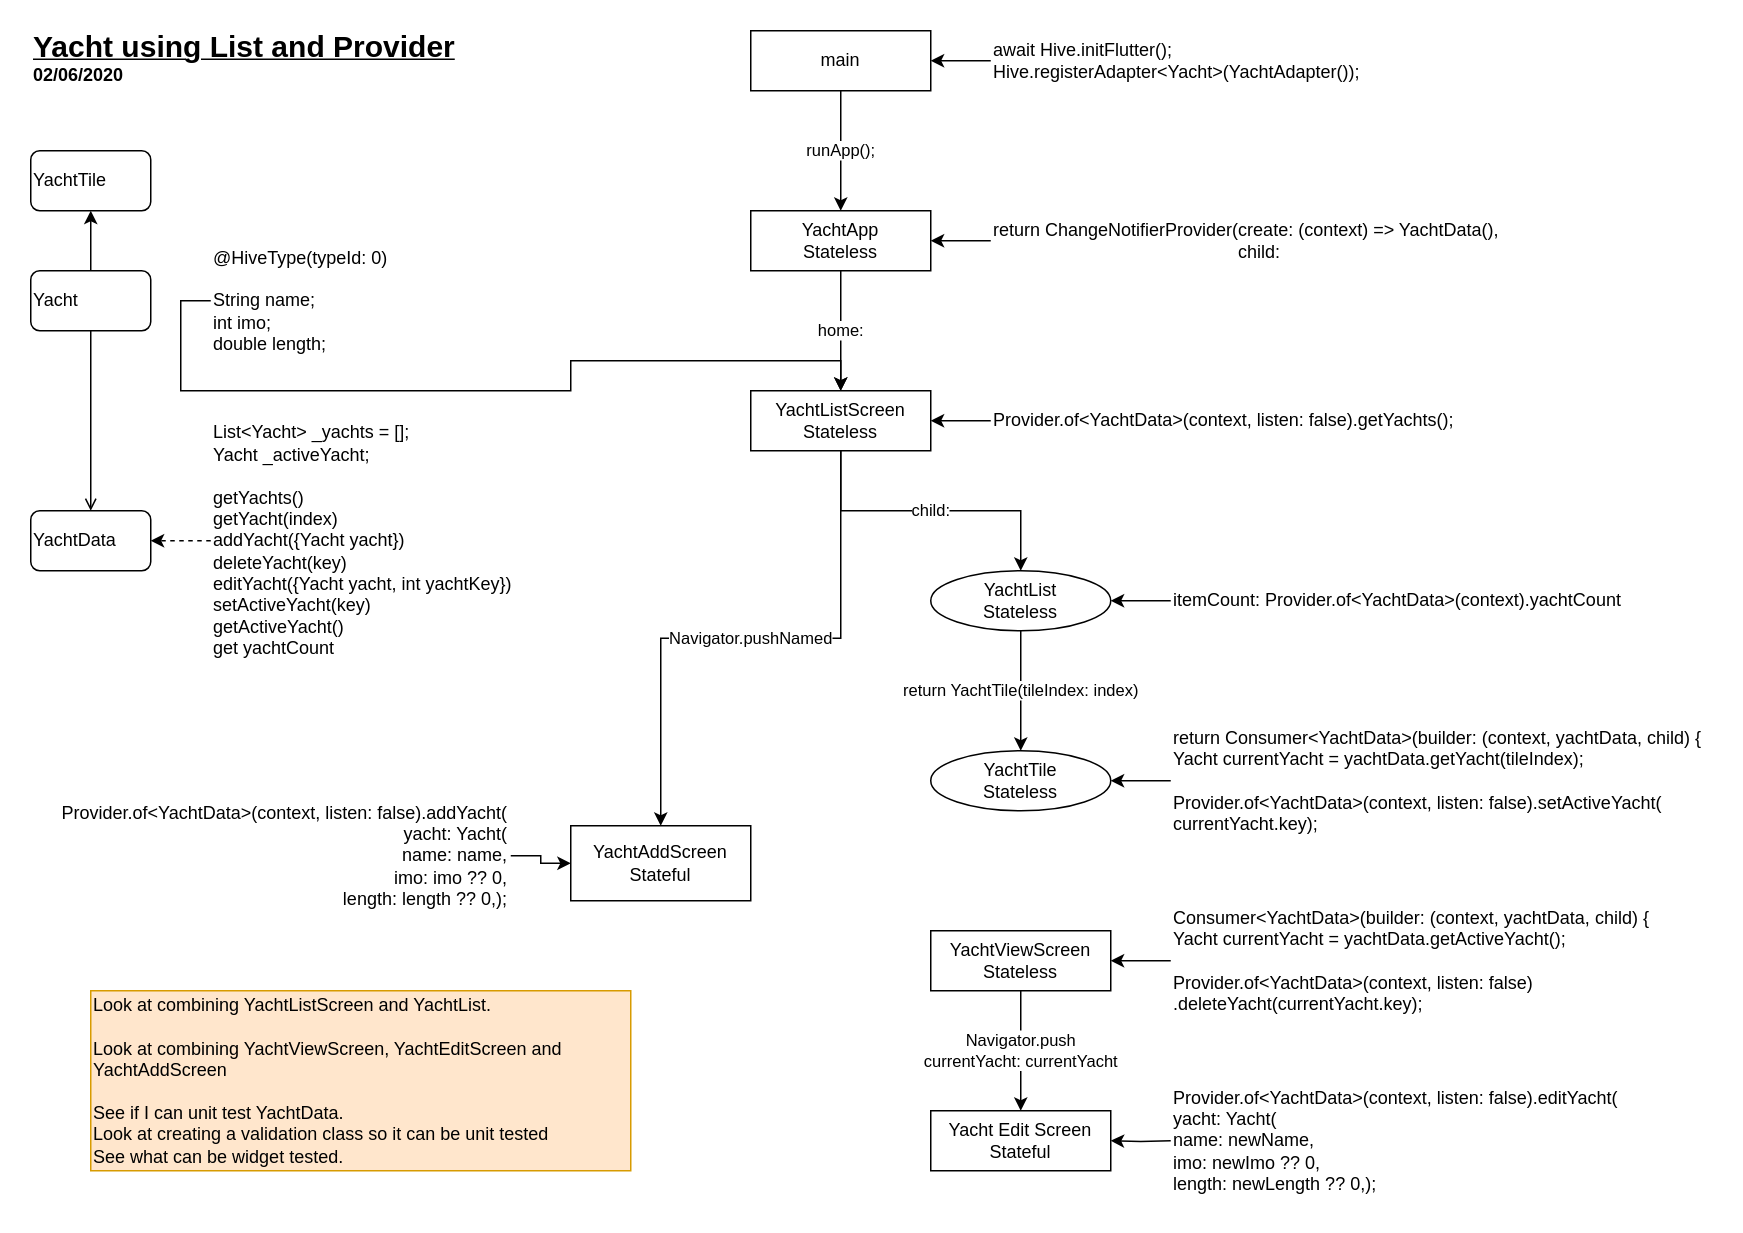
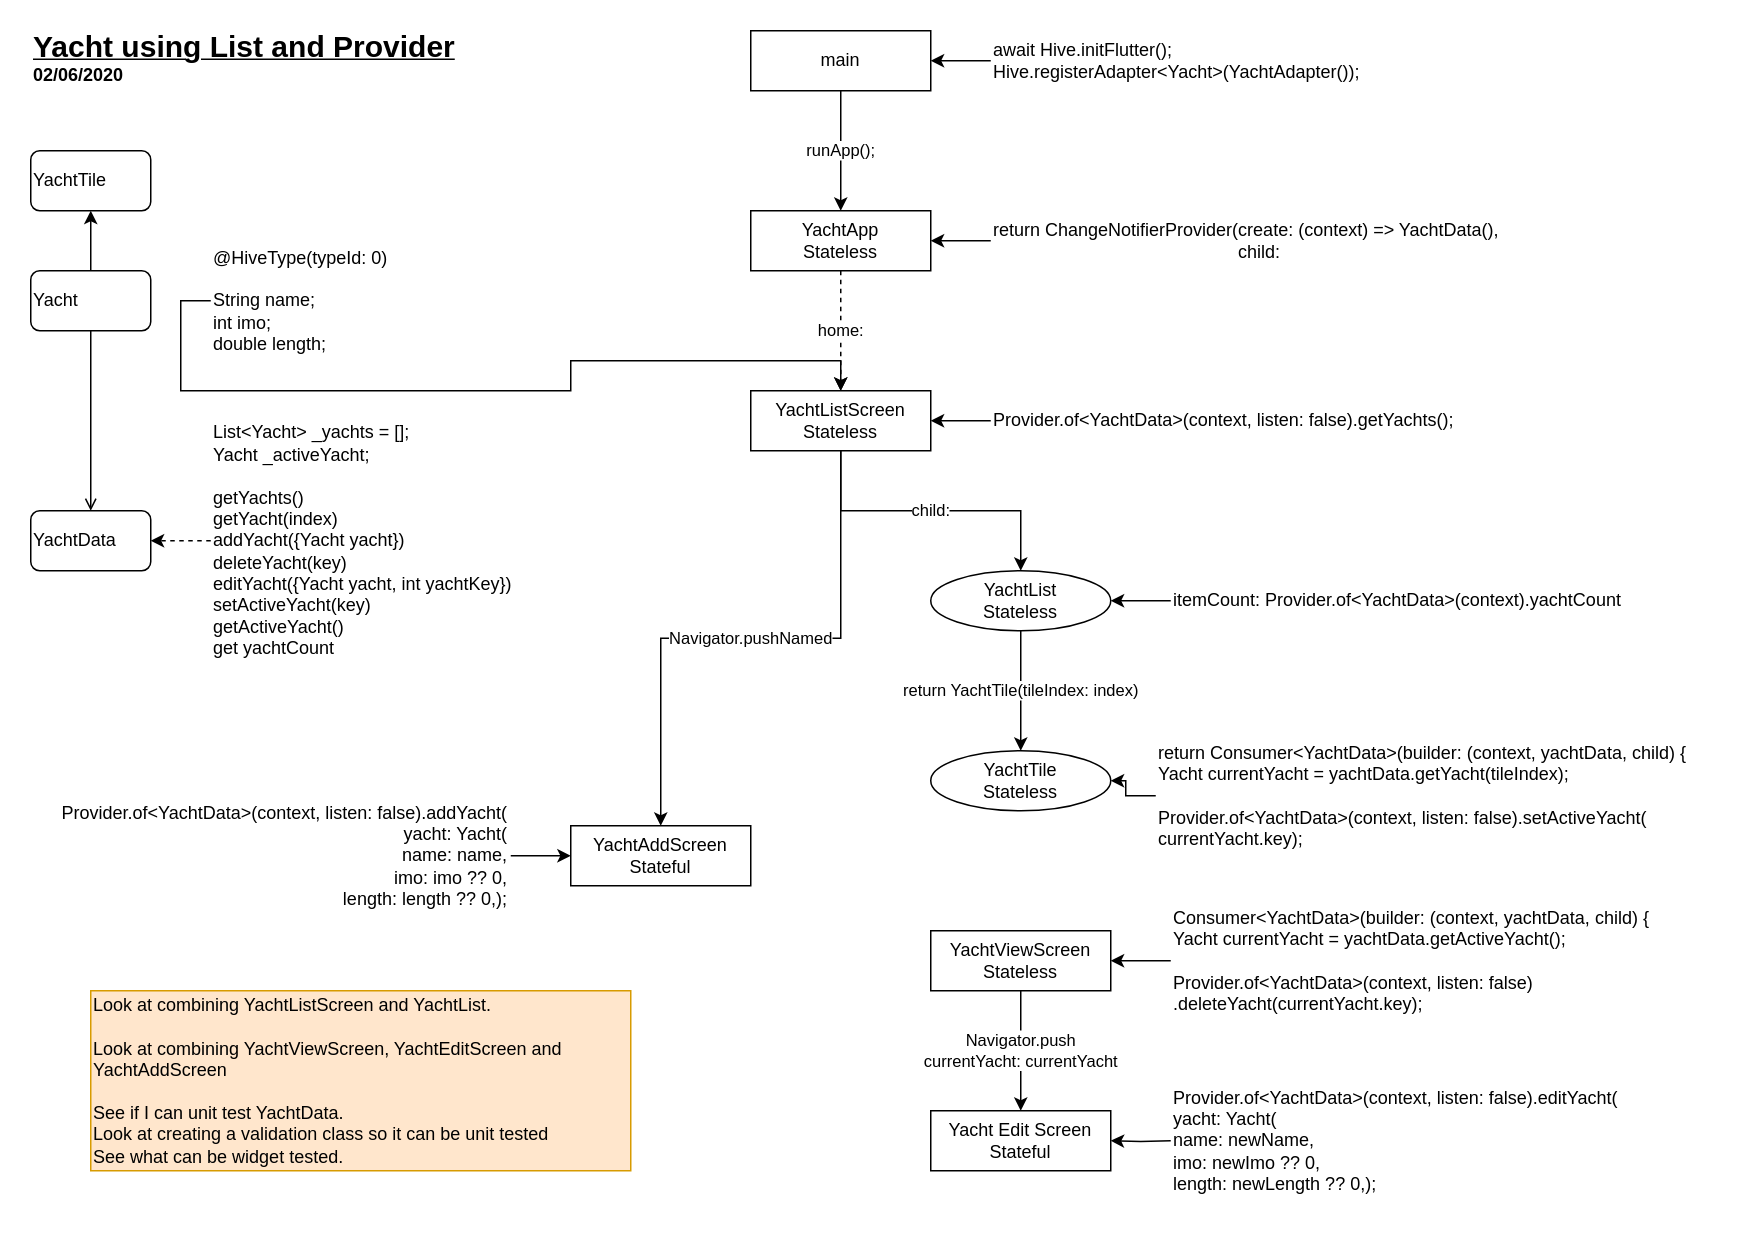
(841, 297) -> (841, 297)
(1441, 781) -> (1426, 796)
(661, 863) -> (661, 856)
